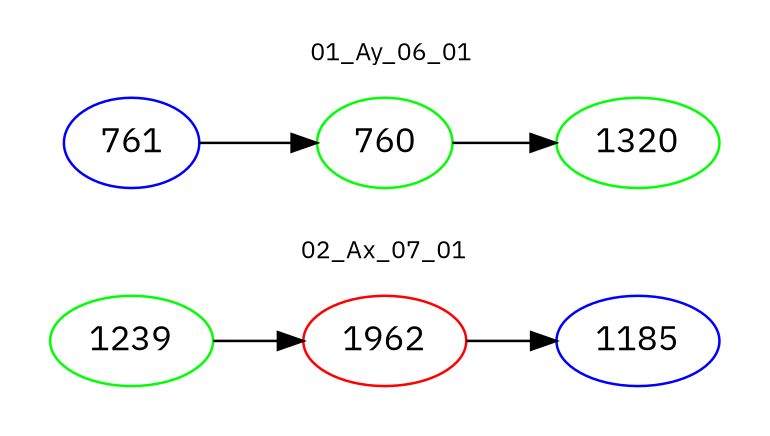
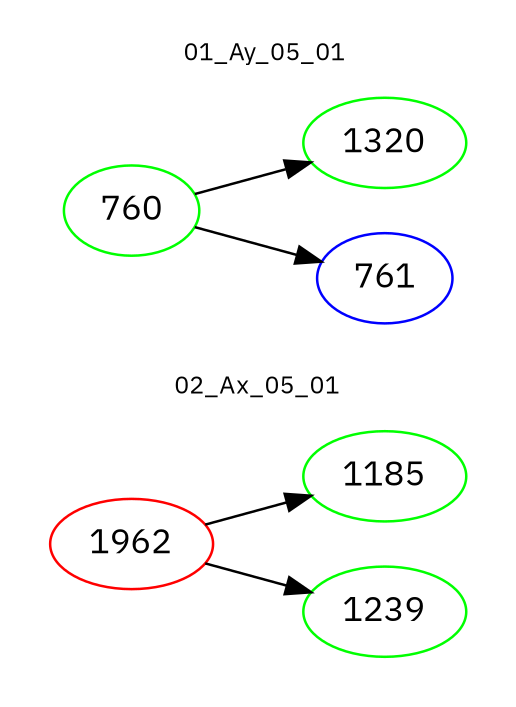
(392, 54) -> (265, 54)
(245, 143) -> (246, 241)
(385, 252) -> (258, 387)
(245, 341) -> (246, 575)
(638, 341) -> (385, 476)
